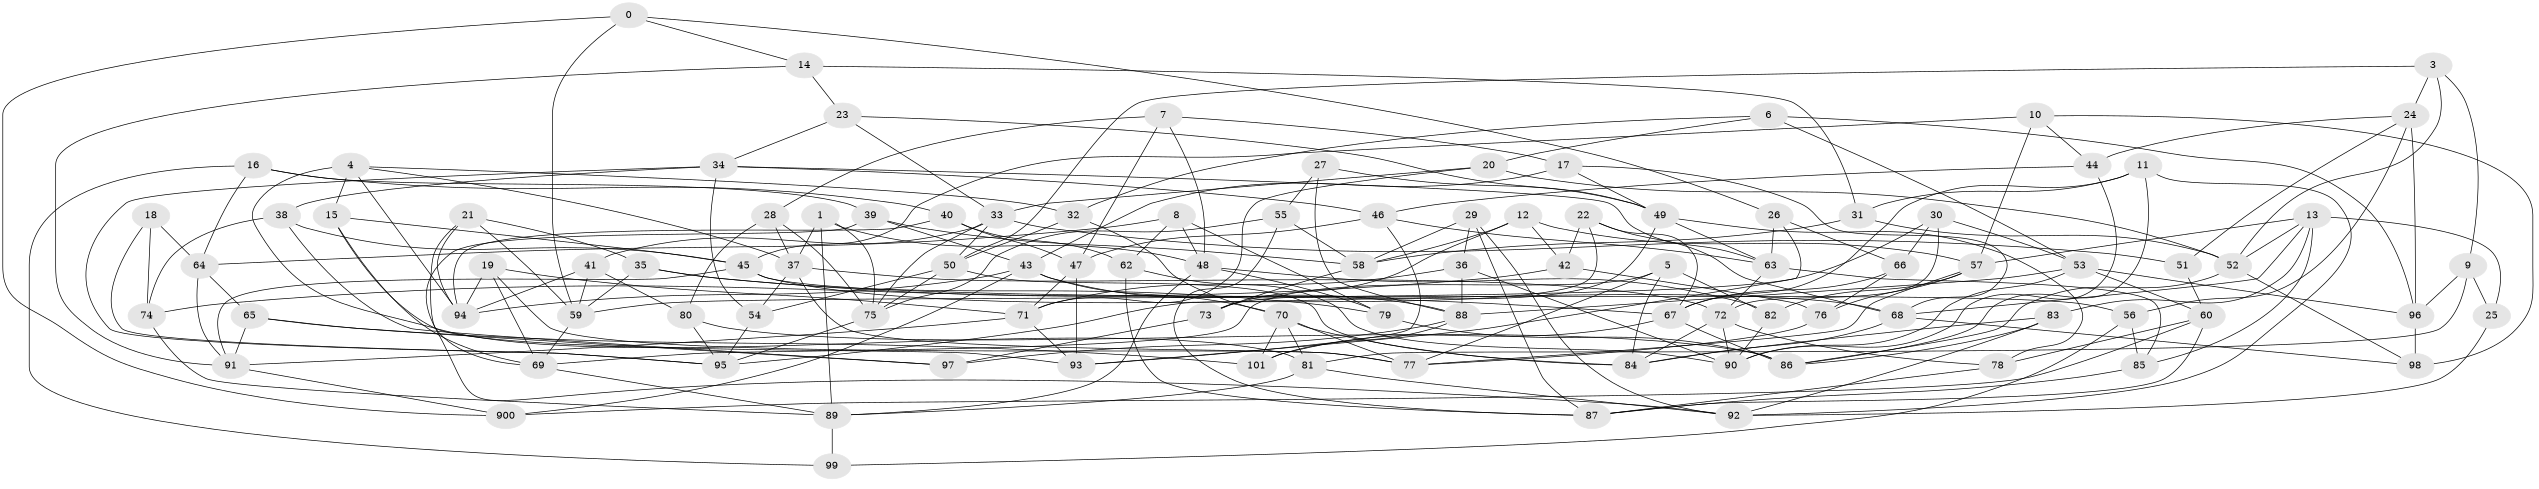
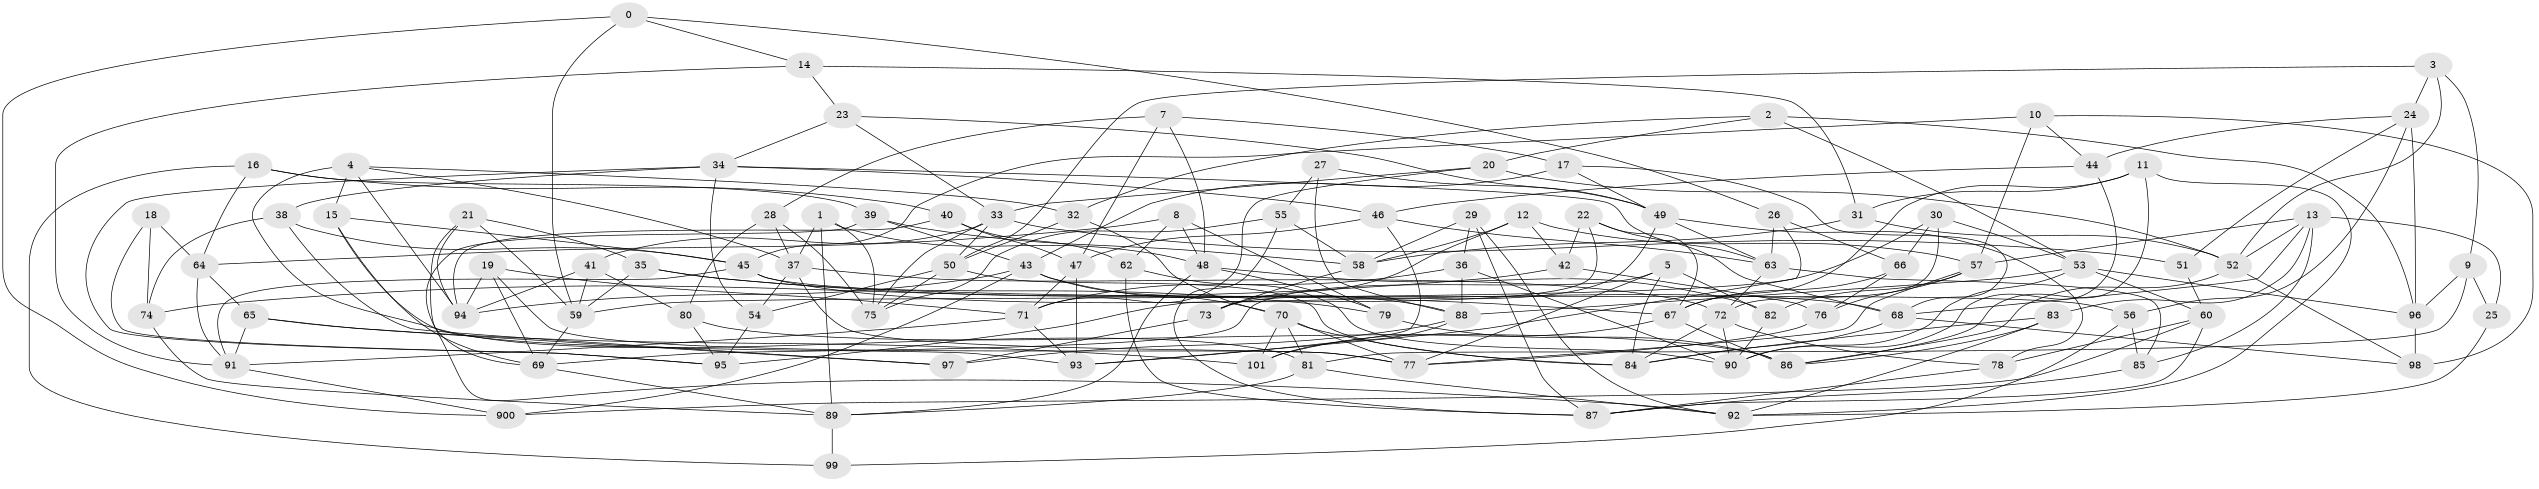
(1769, 116) -> (1769, 116)
(796, 341) -> none
